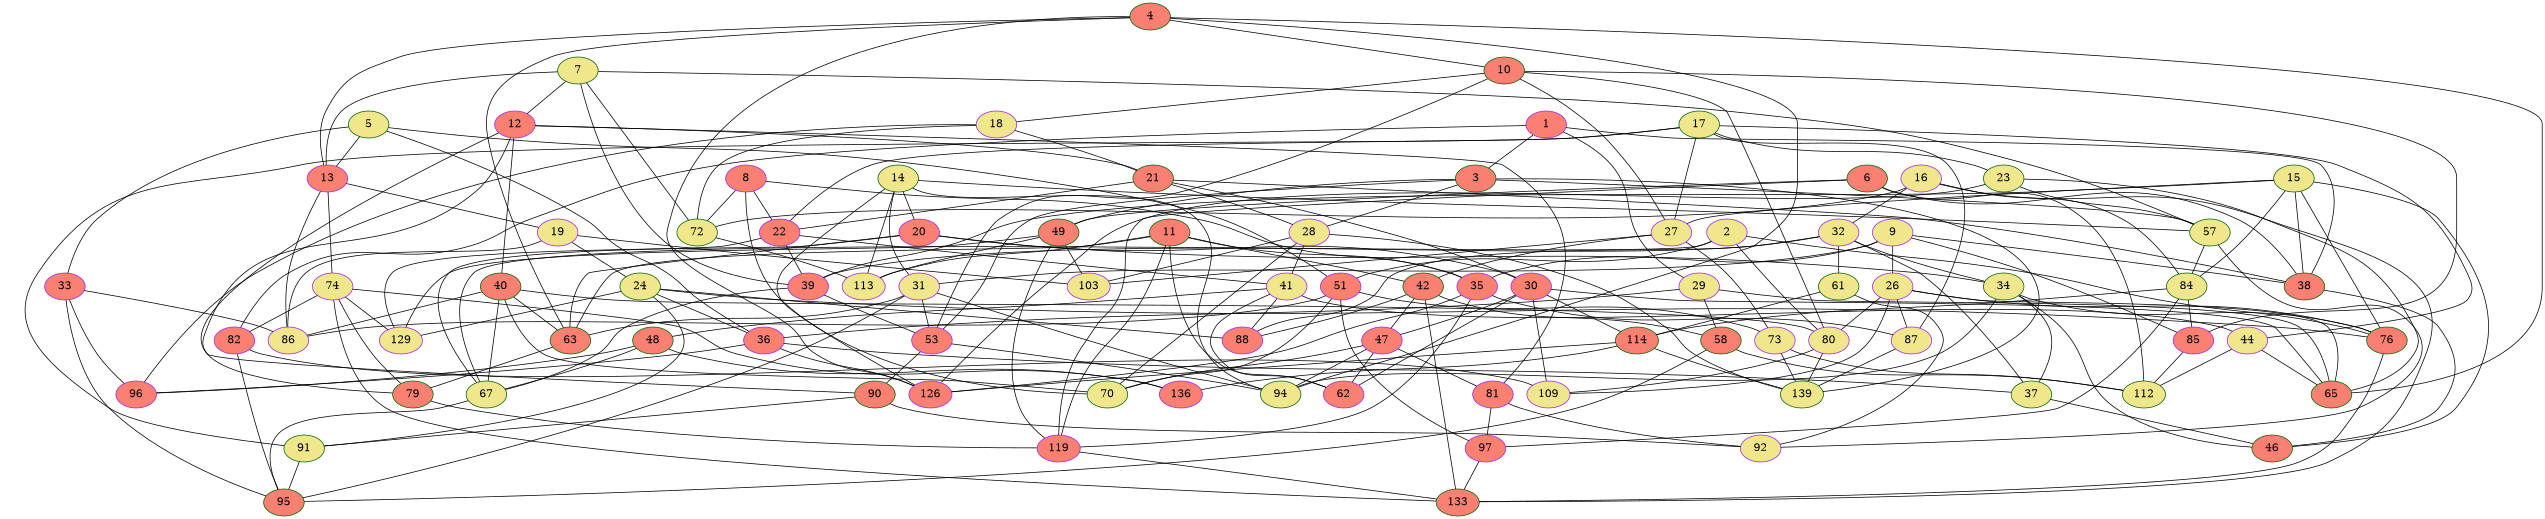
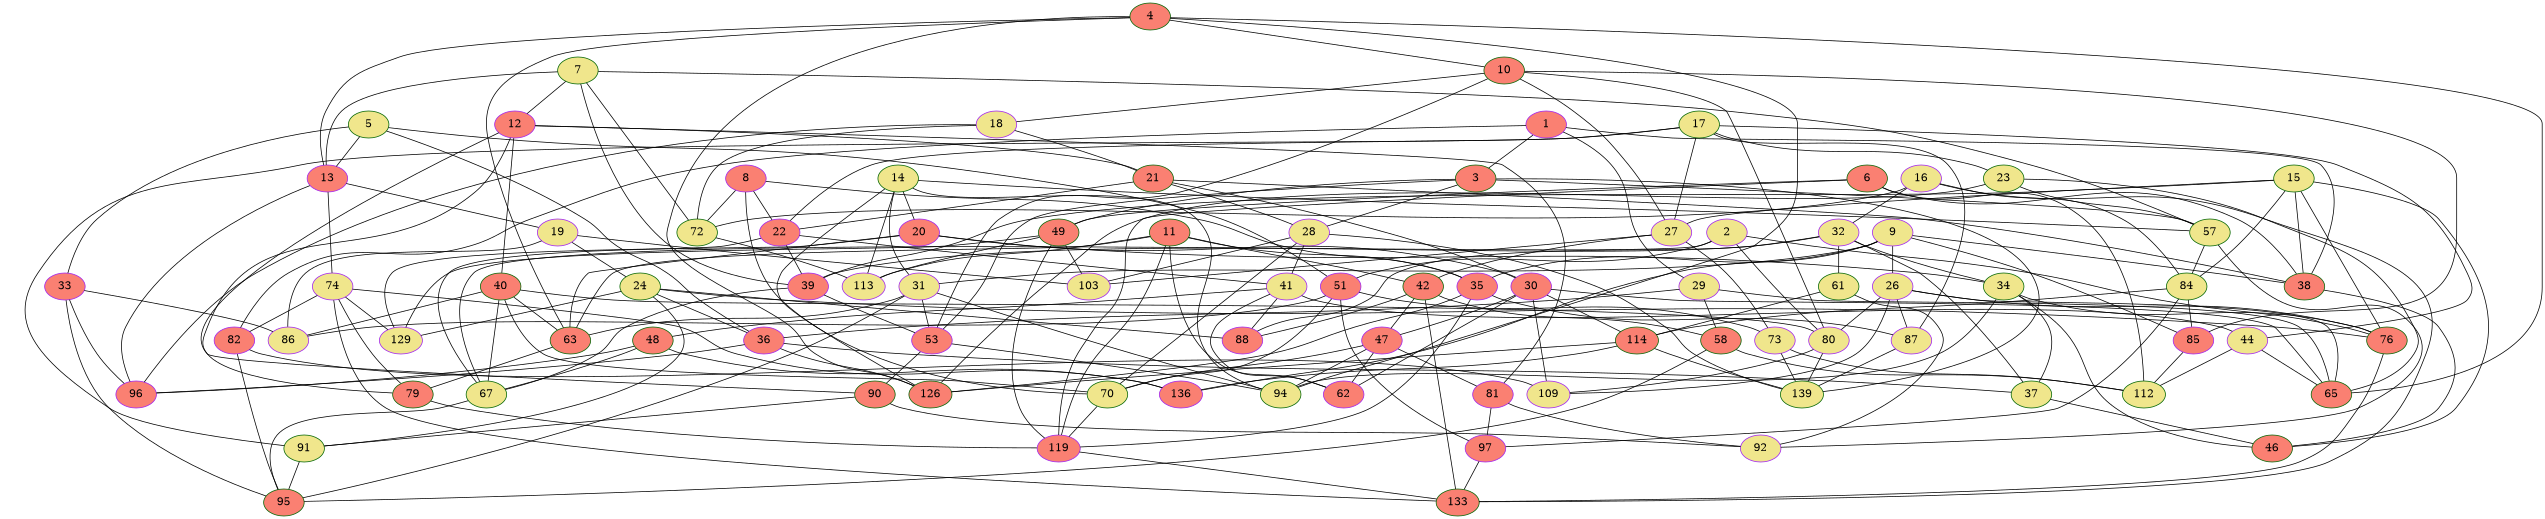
(291, 263) -> (183, 258)
none -> (1539, 313)
(930, 394) -> (930, 394)
none -> (1083, 421)
